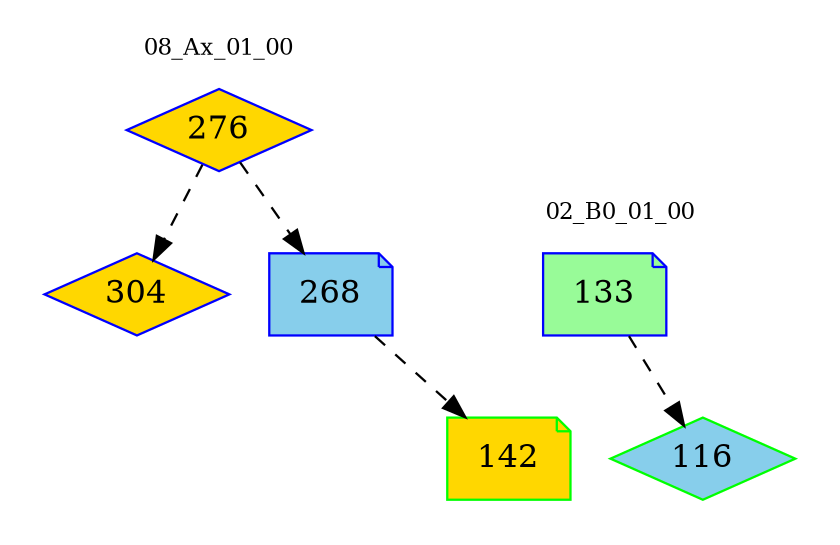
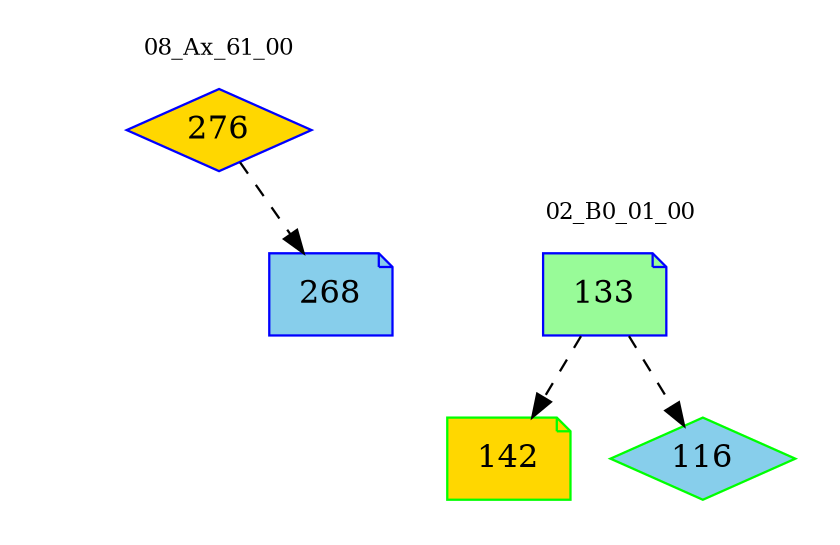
(219, 49) -> (219, 49)
(137, 294) -> none
(411, 369) -> (563, 367)
